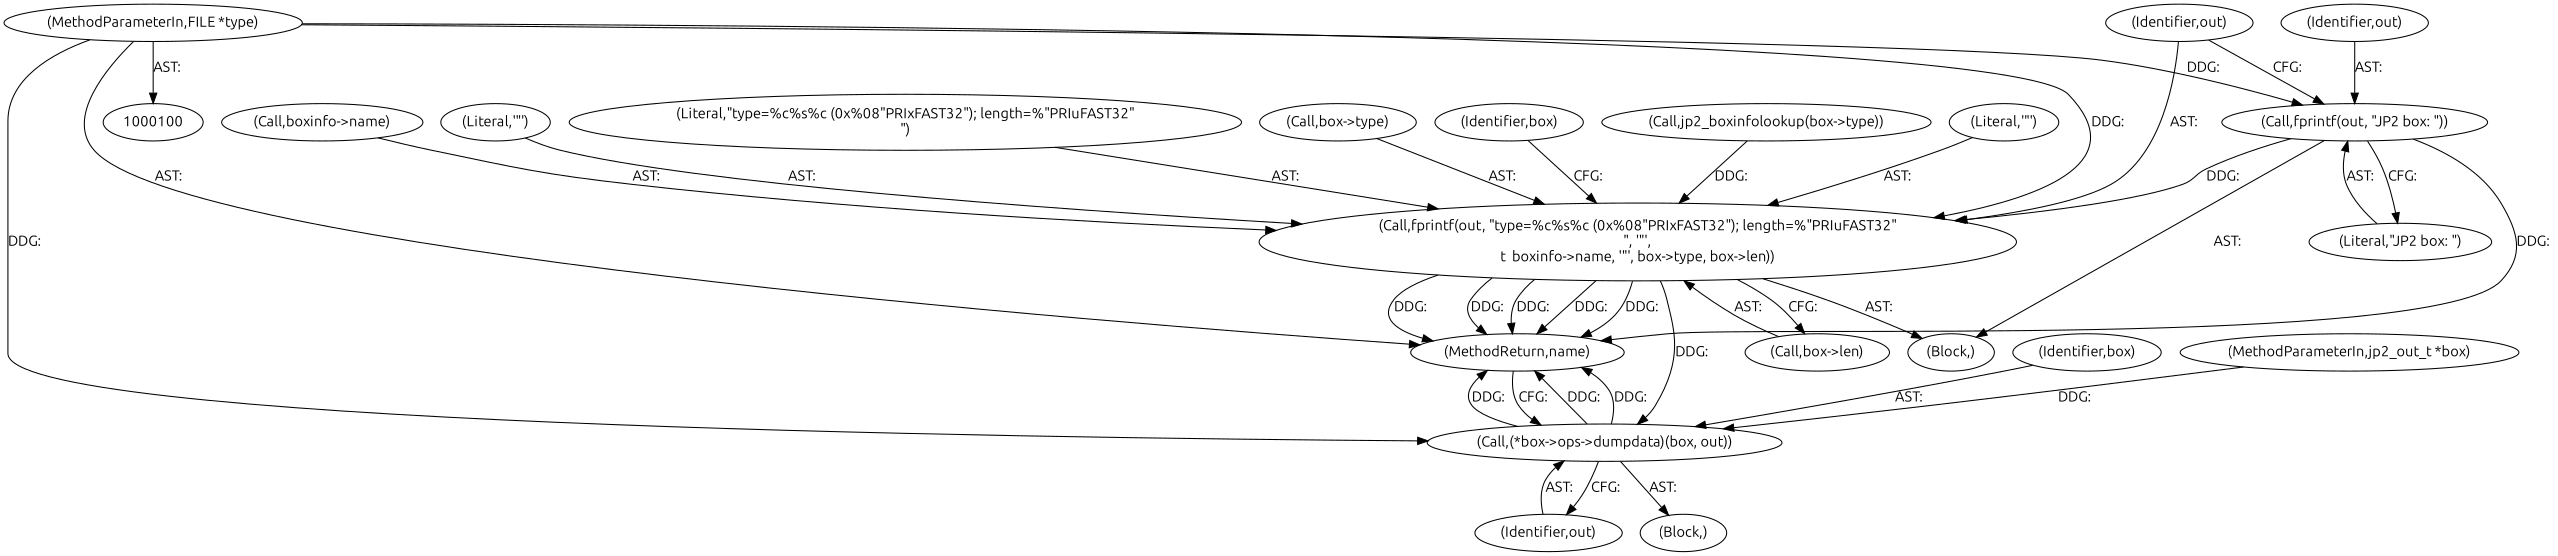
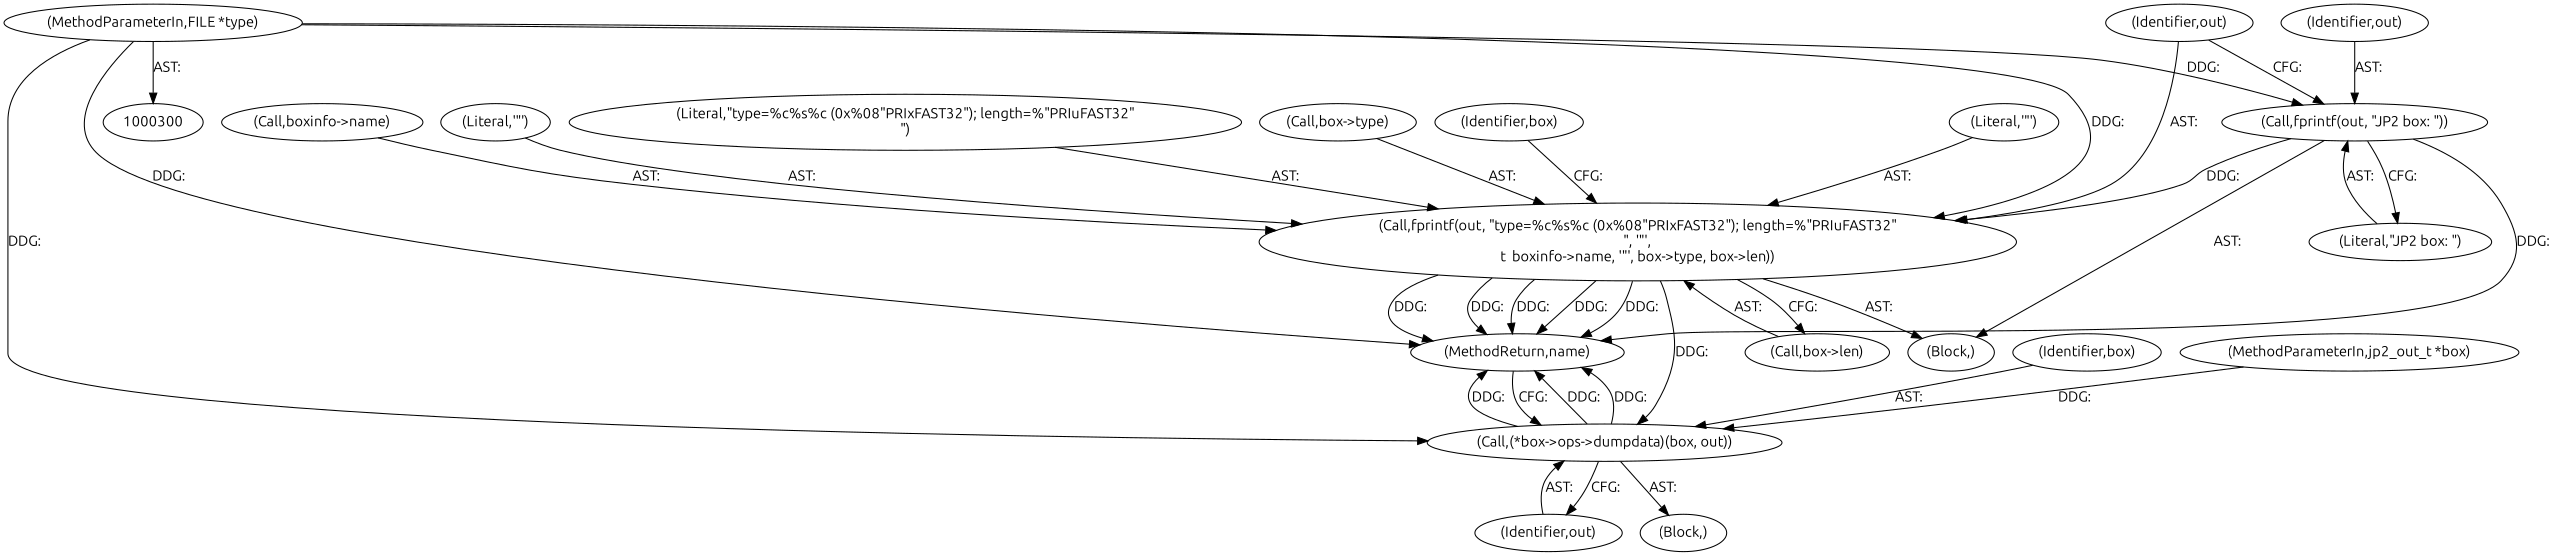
(153, 122) -> (153, 122)
(1766, 122) -> none
(171, 177) -> (171, 177)
